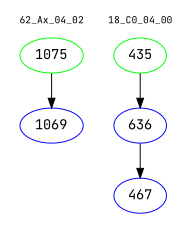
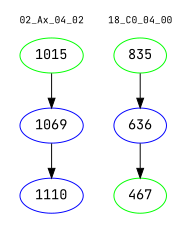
(52, 21) -> (52, 21)
(52, 55) -> (52, 55)
(140, 55) -> (140, 55)
none -> (52, 196)
(140, 196) -> (140, 196)
